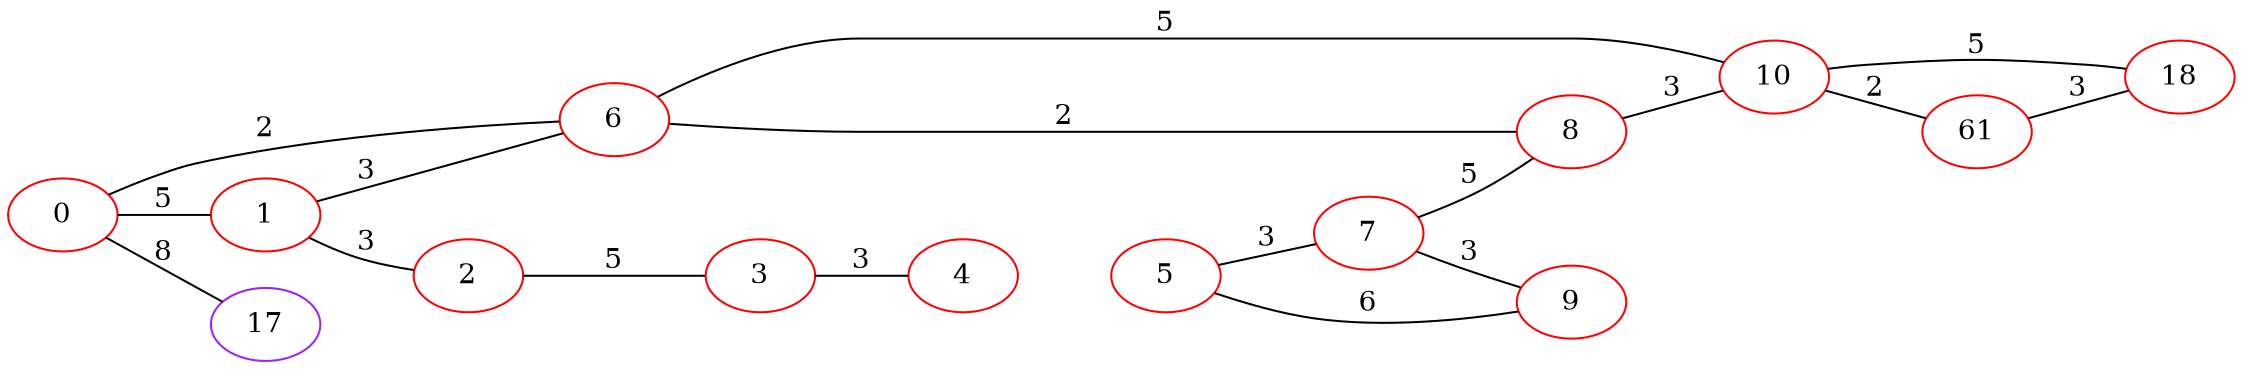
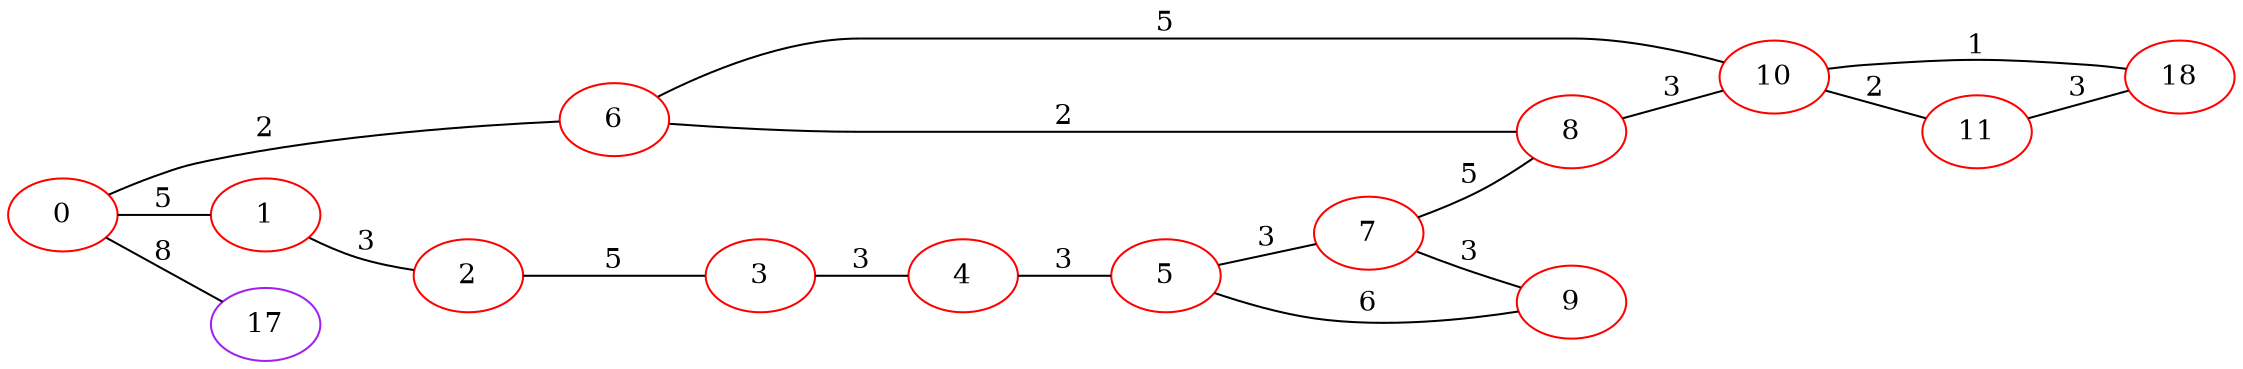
(1977, 46) -> (1977, 46)
(1977, 132) -> (1977, 132)
(440, 167) -> none
none -> (1064, 276)
